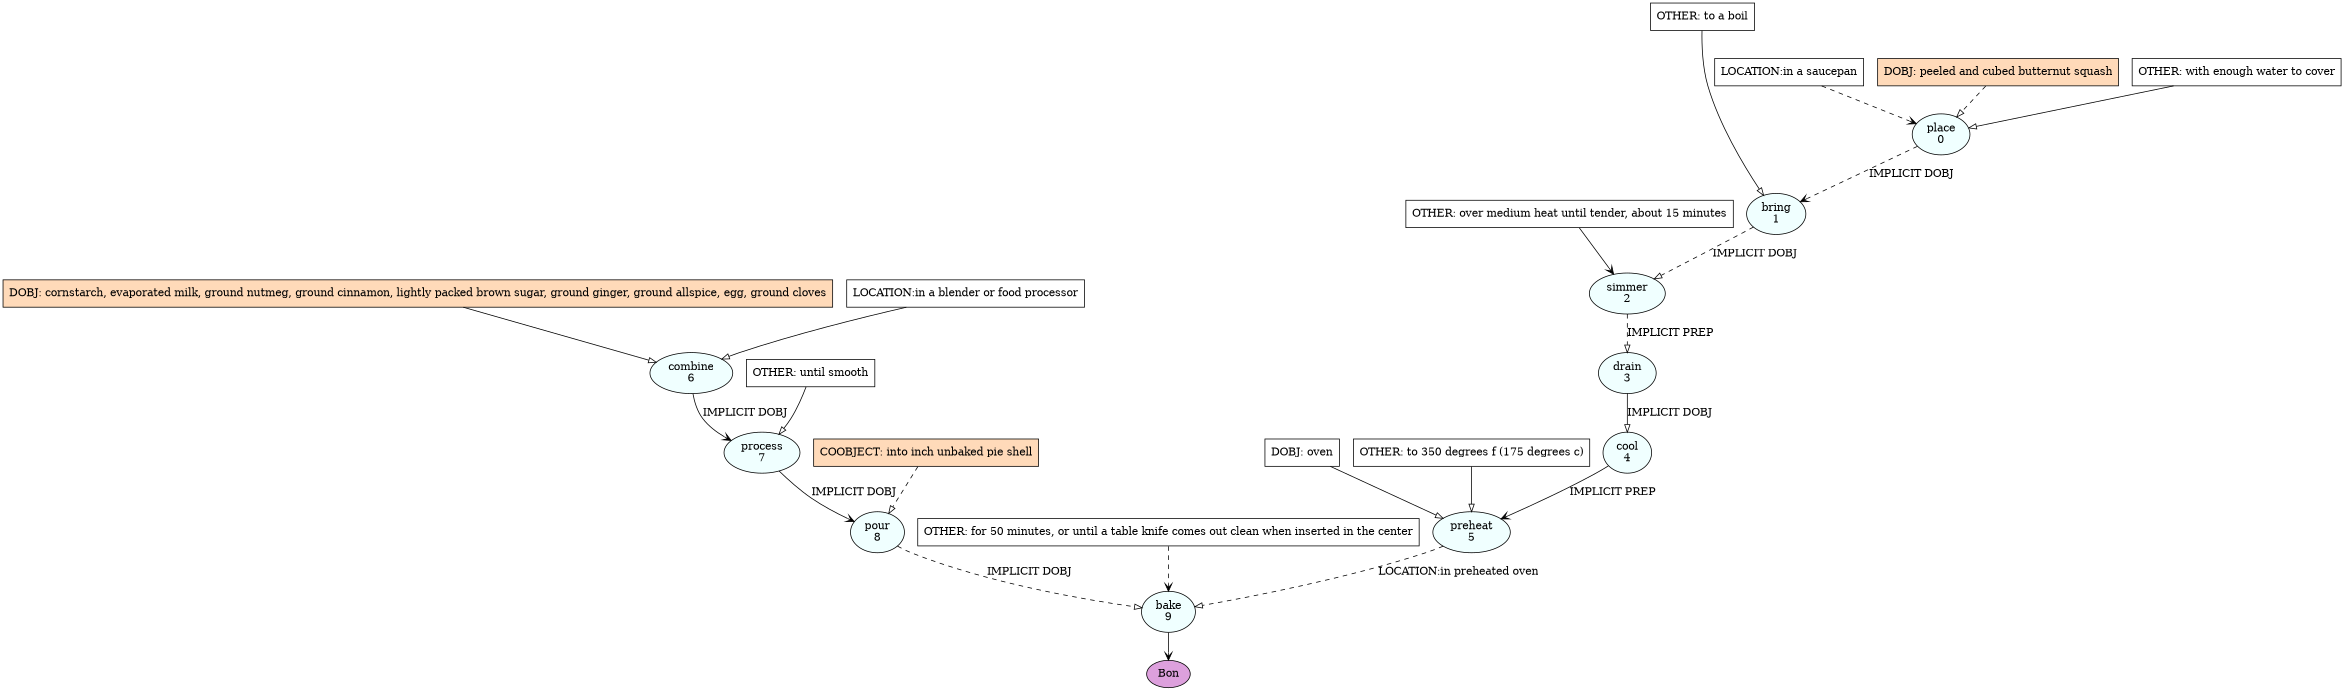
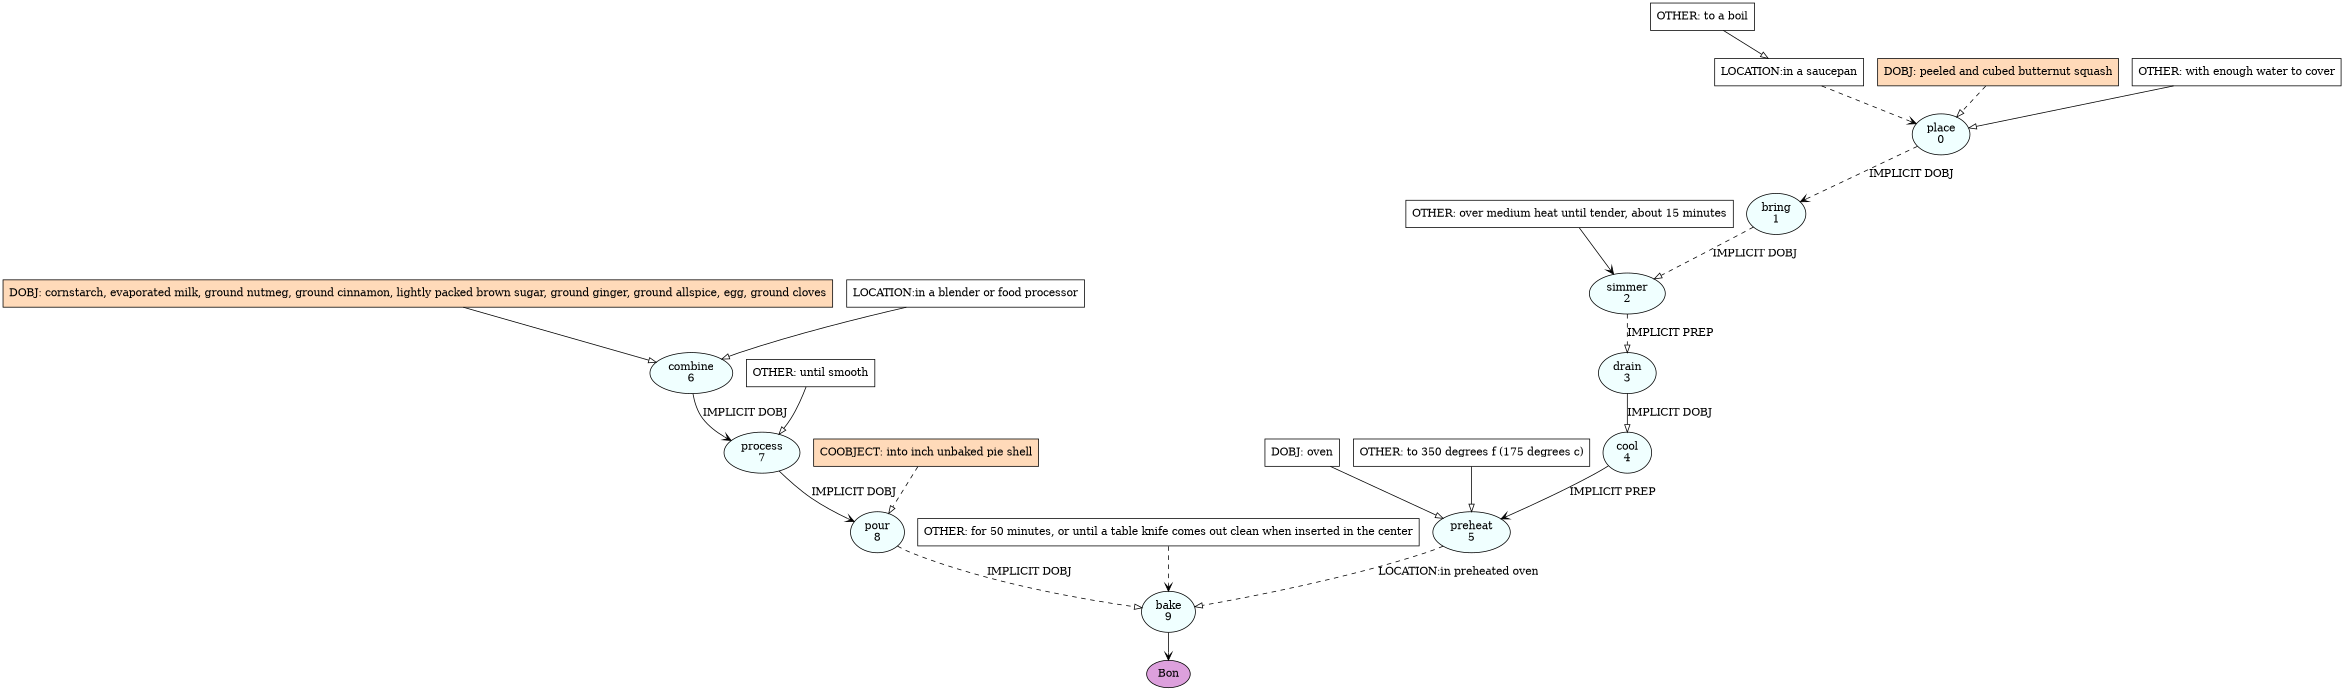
(1718, 114) -> (1742, 42)
